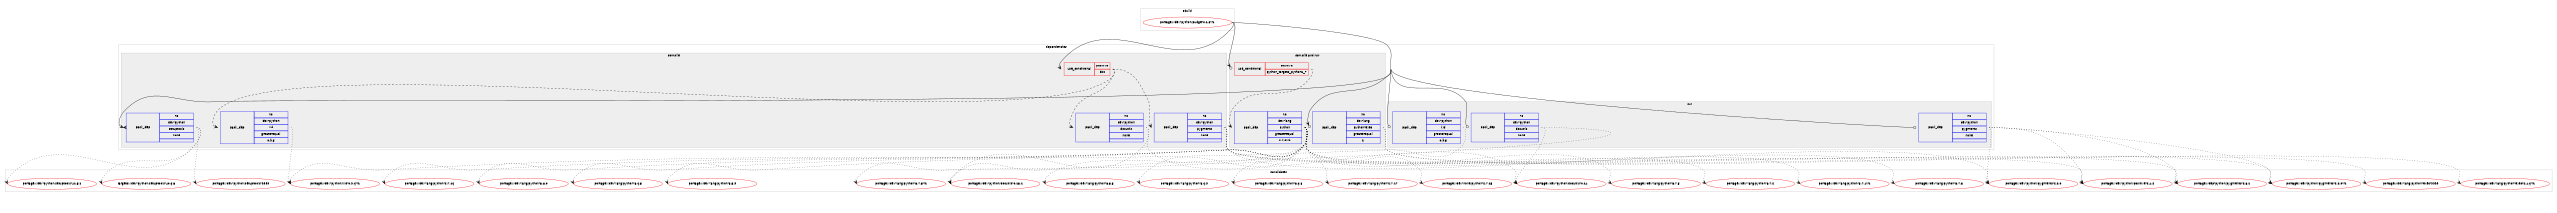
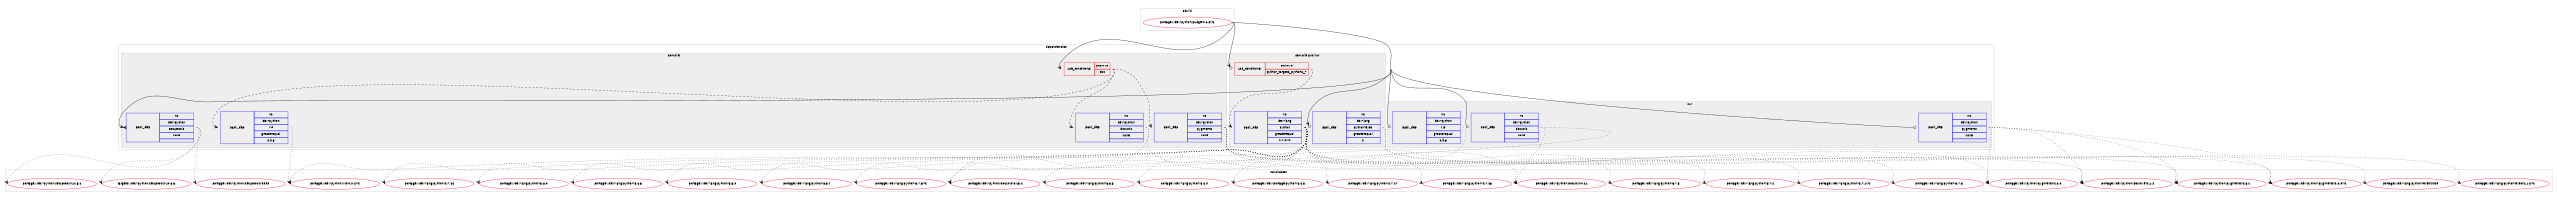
none -> (807, 184)
(1279, 184) -> (1279, 184)
(1467, 184) -> (1467, 184)
(2222, 184) -> (2222, 184)
